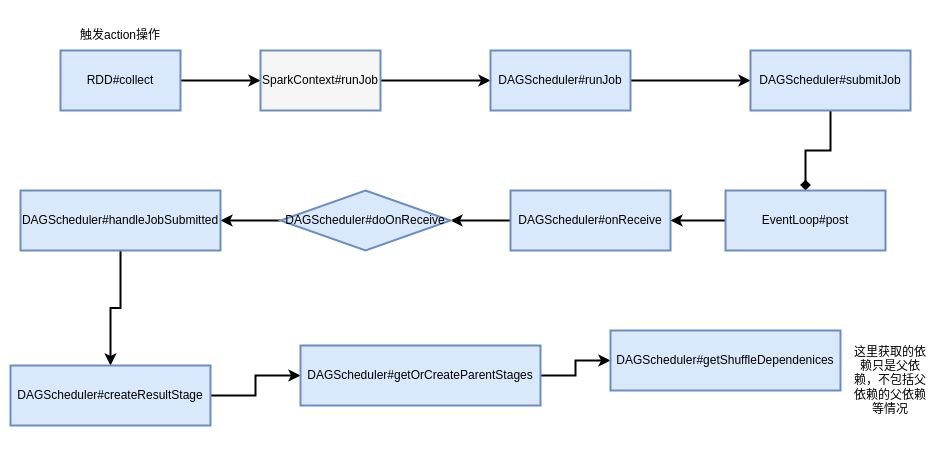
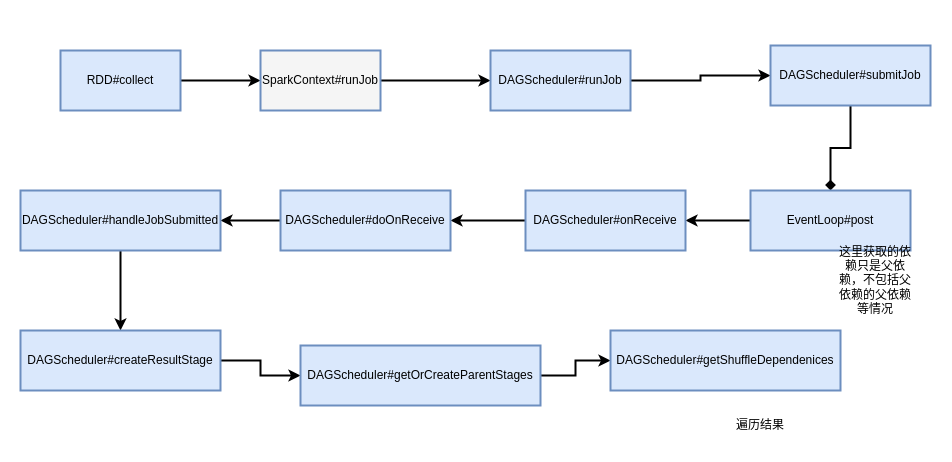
(121, 36) -> none
(831, 81) -> (851, 76)
(366, 221) -> (366, 221)
(591, 221) -> (606, 221)
(806, 221) -> (831, 221)
(891, 381) -> (876, 281)
(111, 396) -> (121, 361)
none -> (761, 426)
